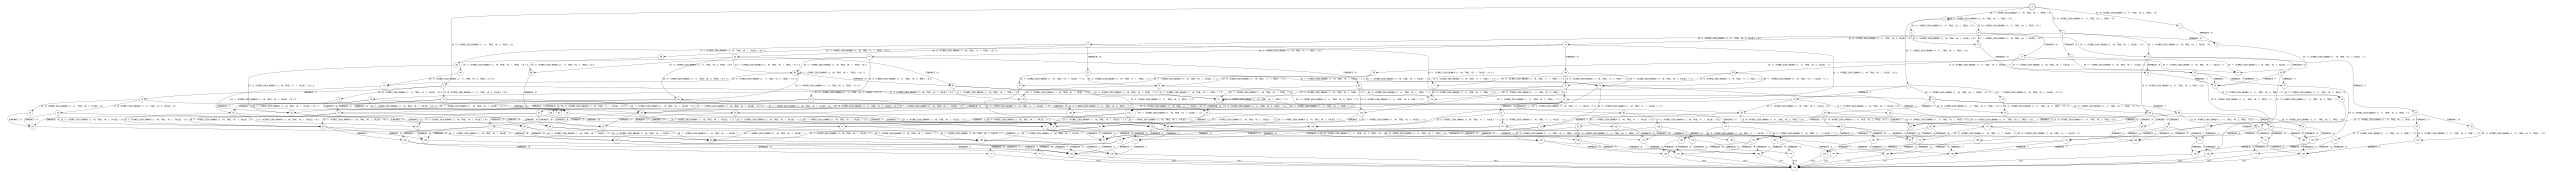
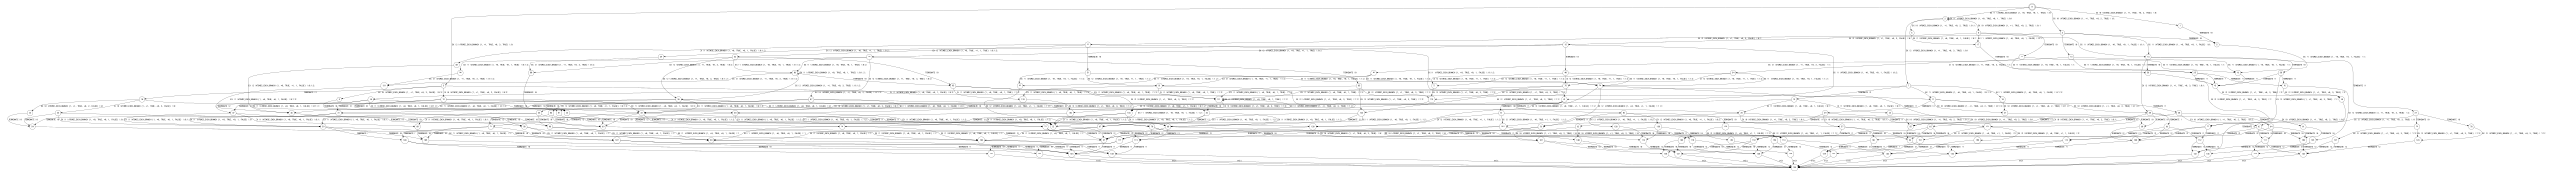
none -> (588, 117)
